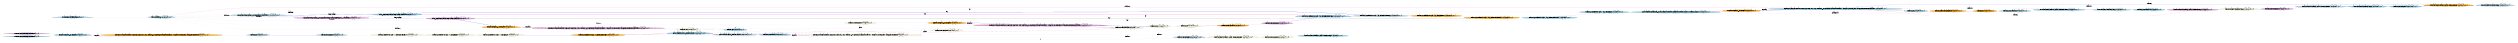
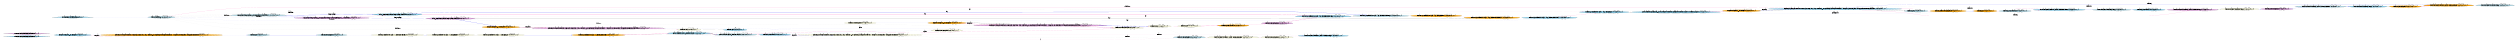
(2405, 7) -> (2405, 7)
